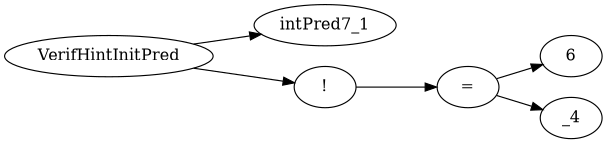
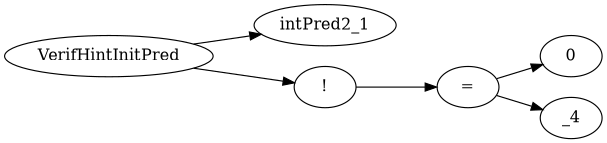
(325, 25) -> (325, 25)
(571, 56) -> (571, 56)
